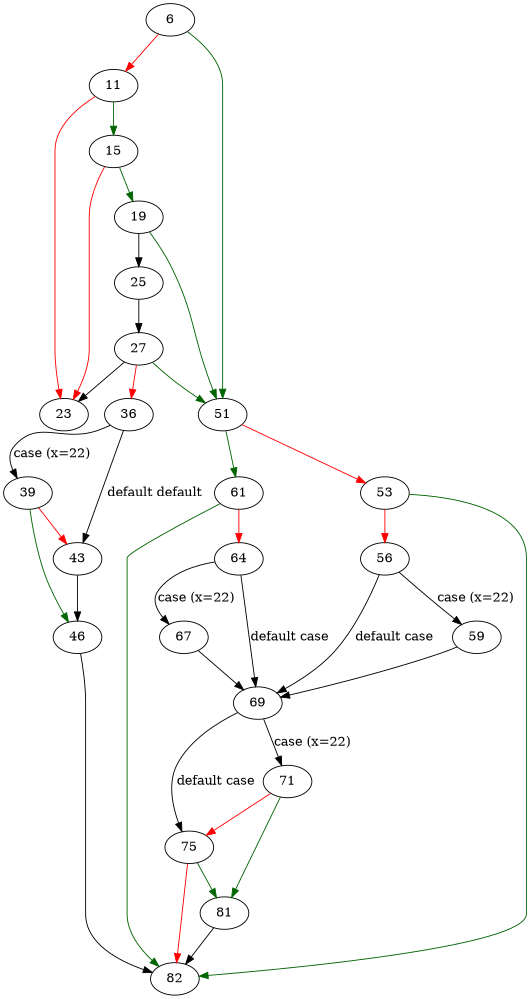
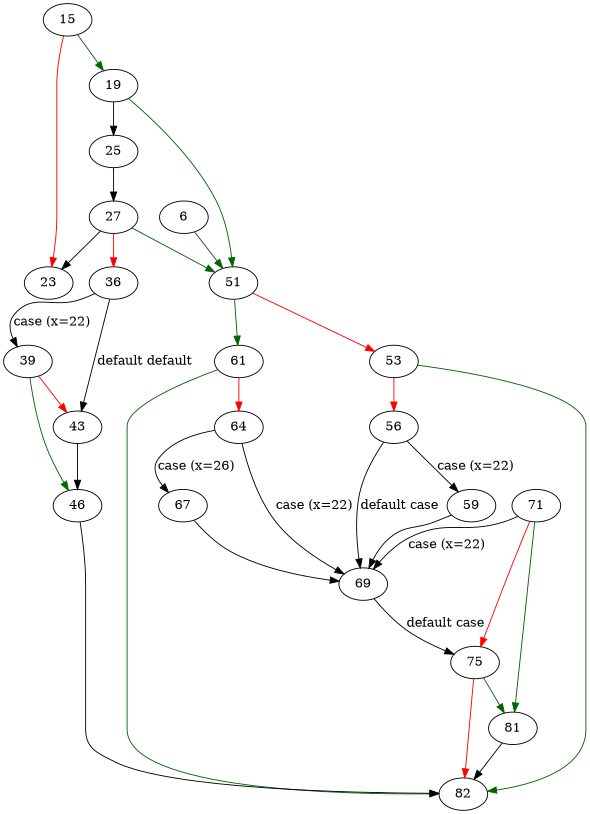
(114, 86) -> none
(196, 598) -> (196, 466)
(290, 637) -> (314, 506)
(271, 738) -> (444, 528)
